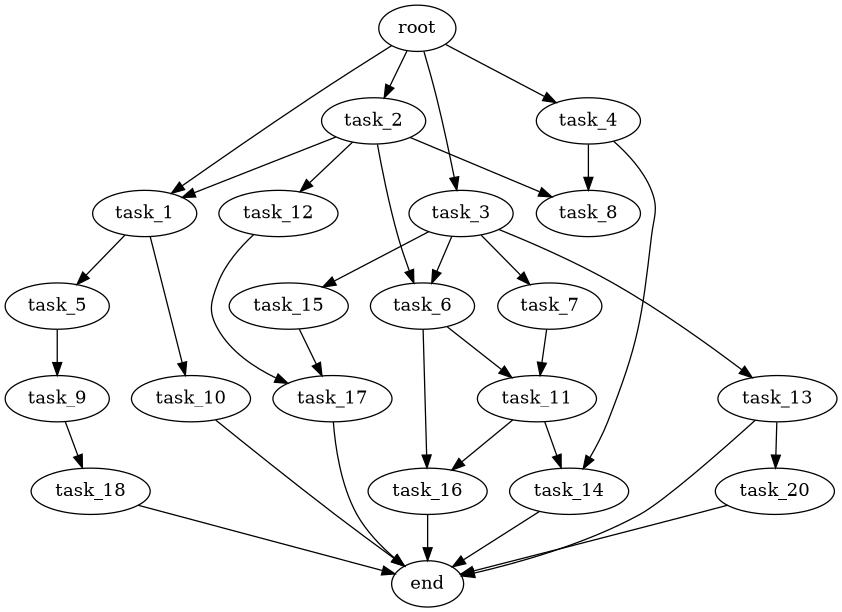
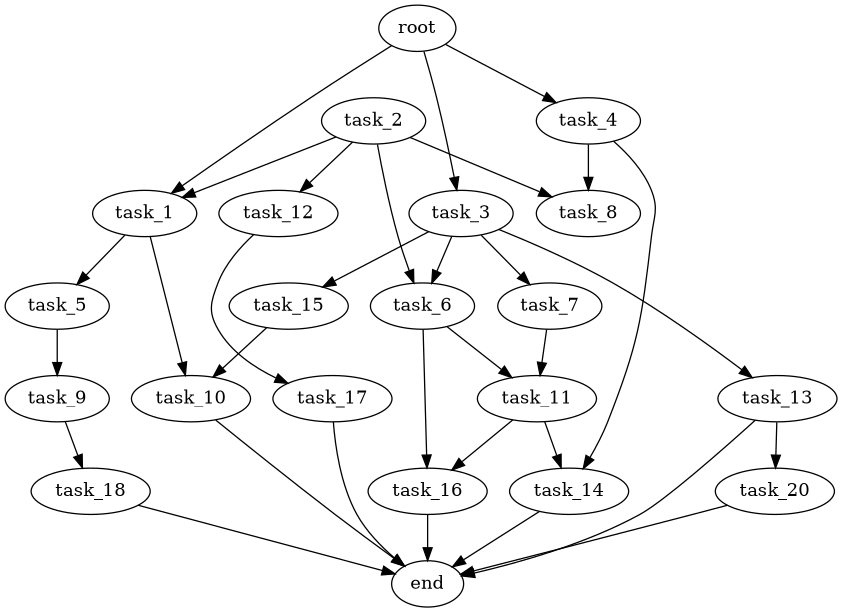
(398, 68) -> none
(308, 347) -> (245, 348)
